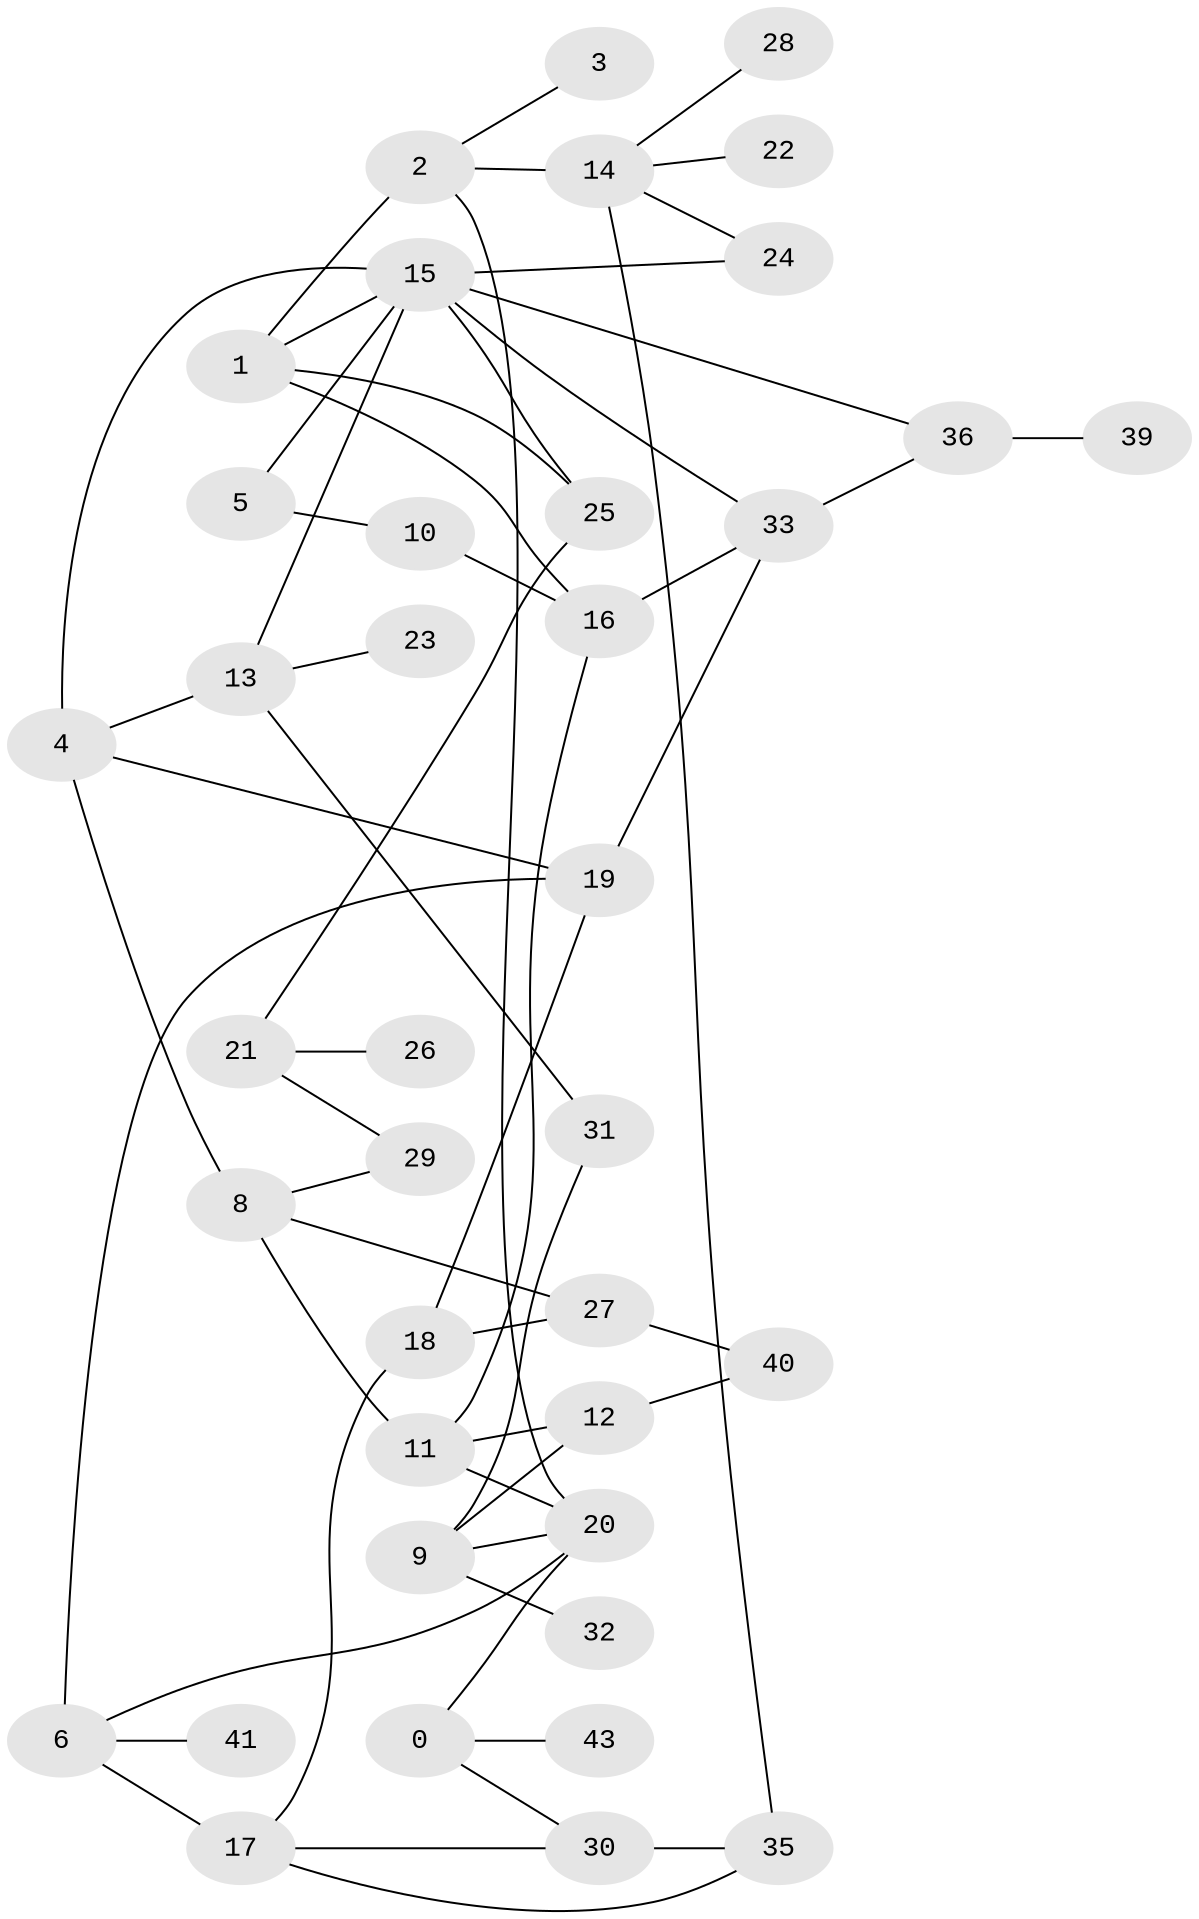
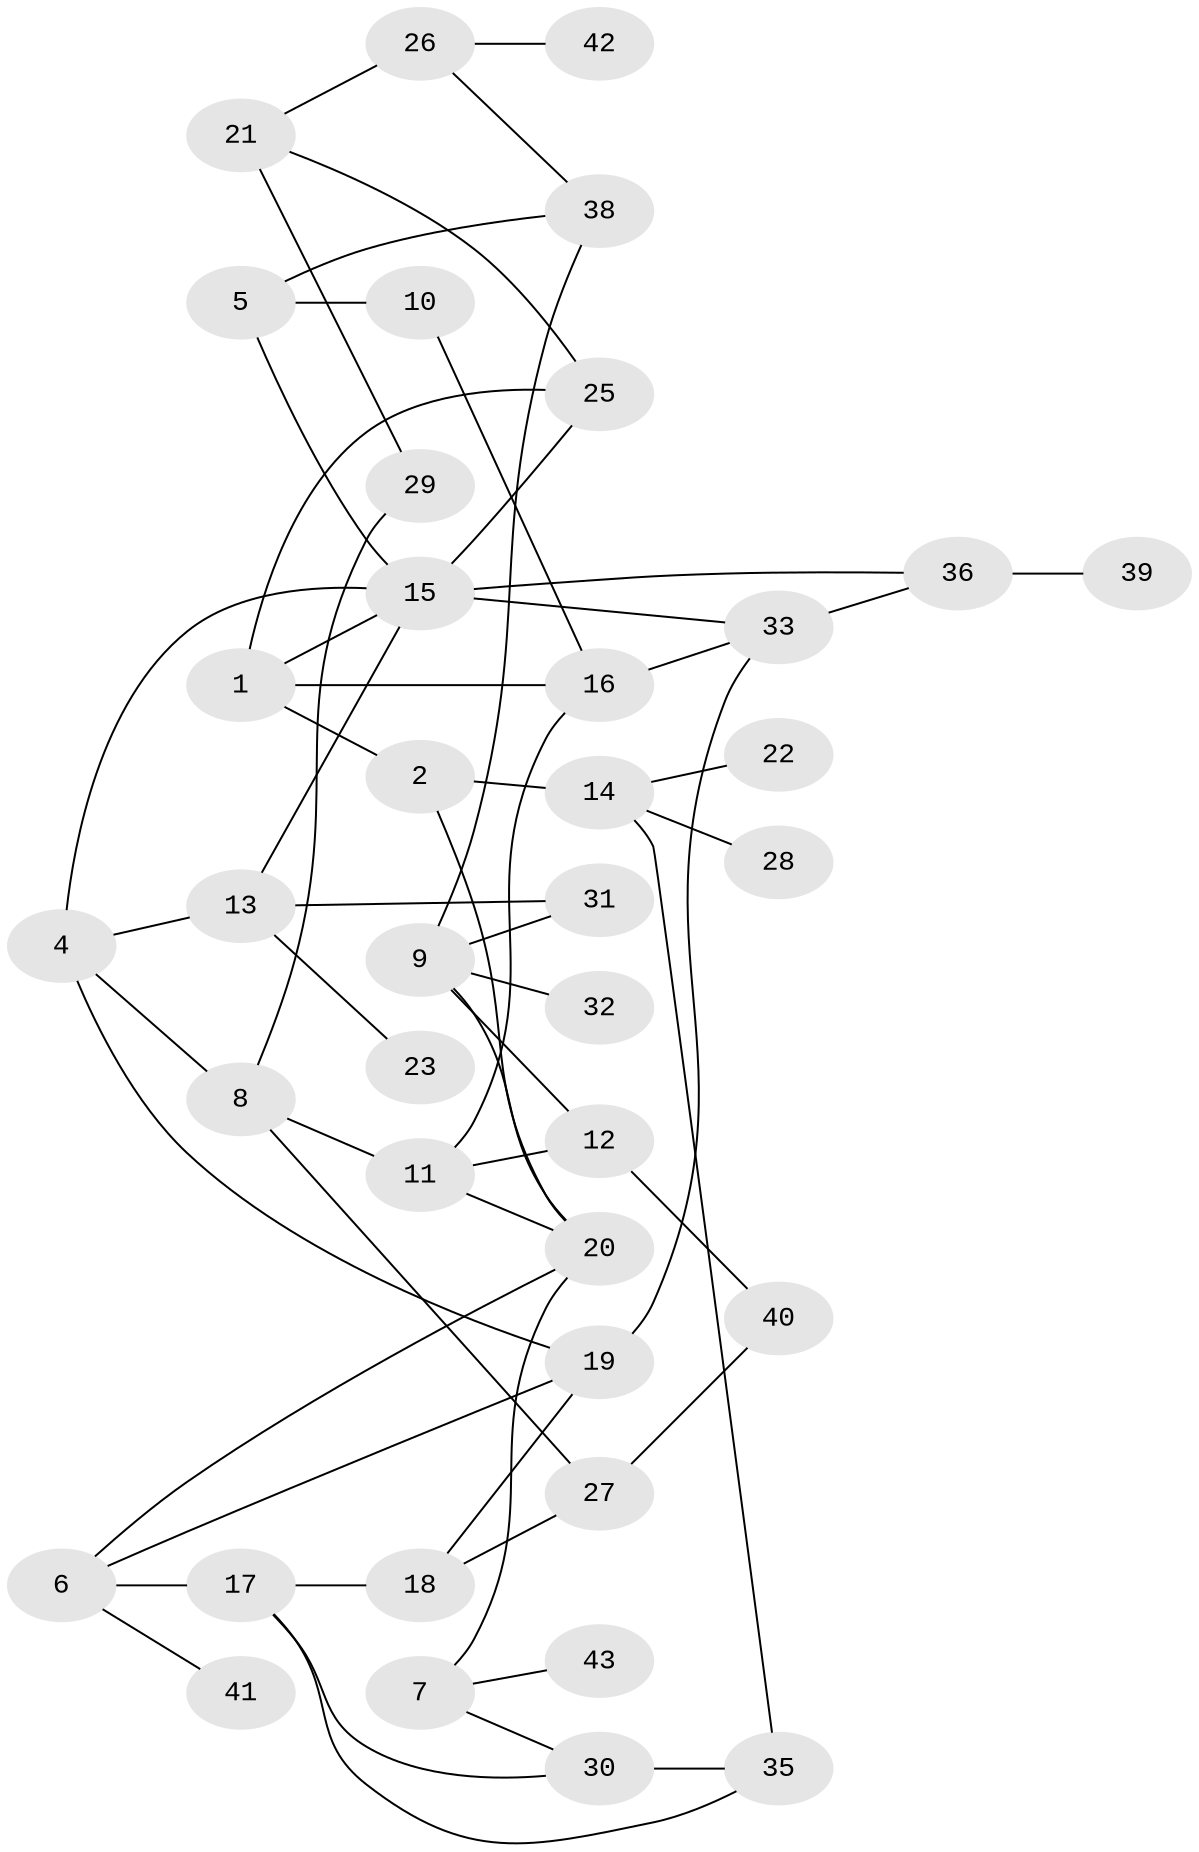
none -> (599, 44)
(599, 64) -> none
none -> (599, 211)
(779, 259) -> none
(420, 1741) -> (420, 1693)
